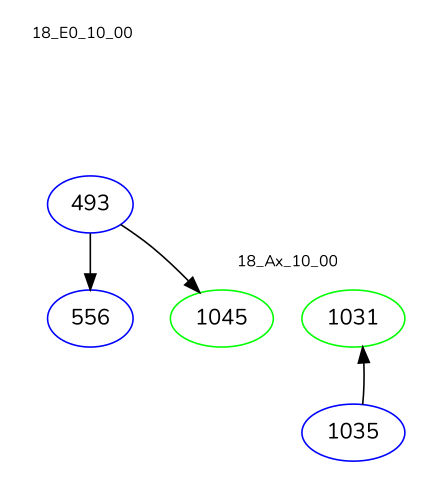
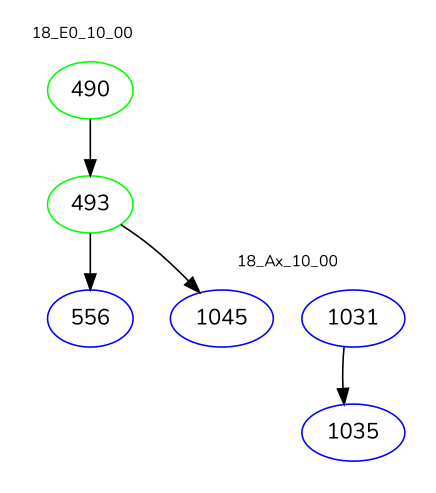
none -> (90, 90)
(90, 204) -> (90, 204)
(222, 319) -> (222, 319)
(353, 319) -> (353, 319)
(364, 384) -> (343, 368)
